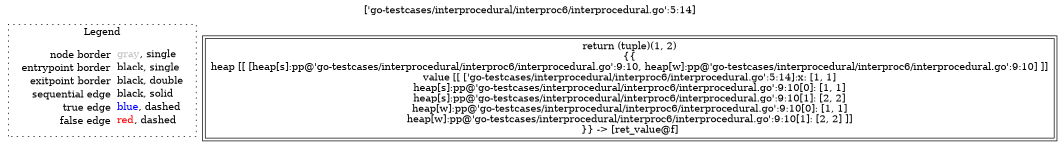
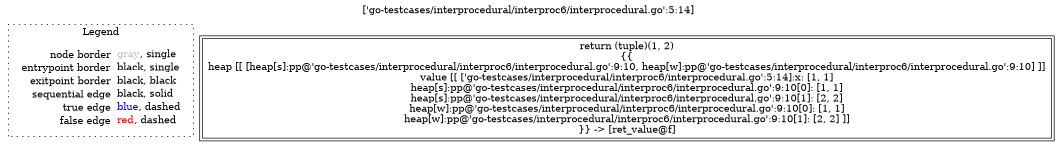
(164, 81) -> (160, 81)
